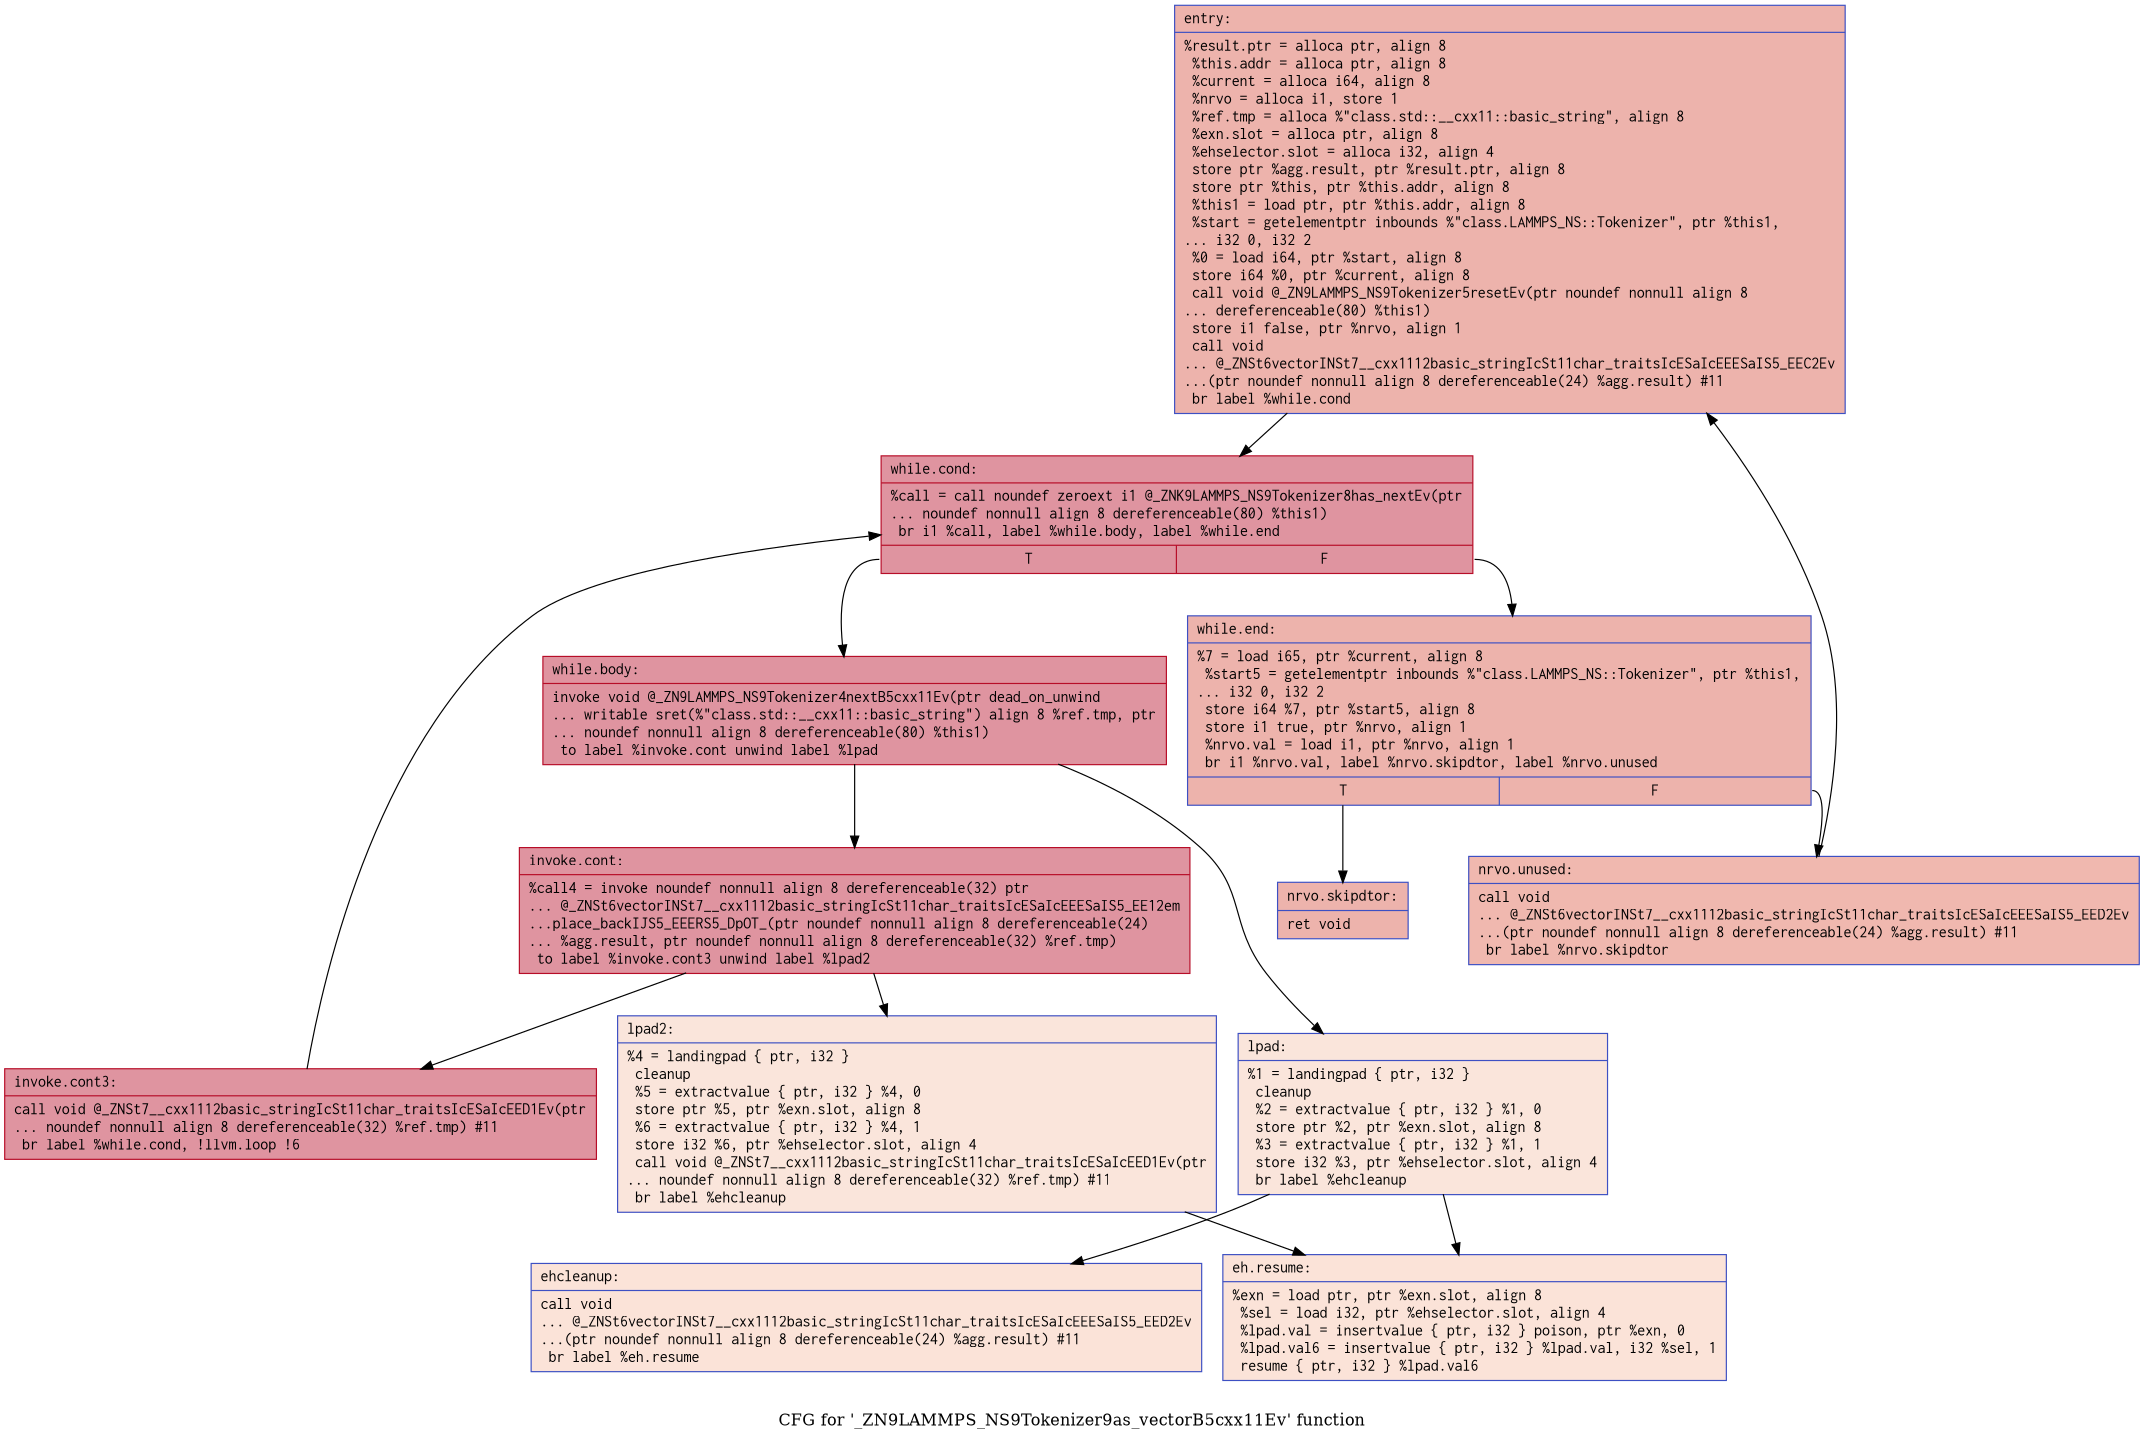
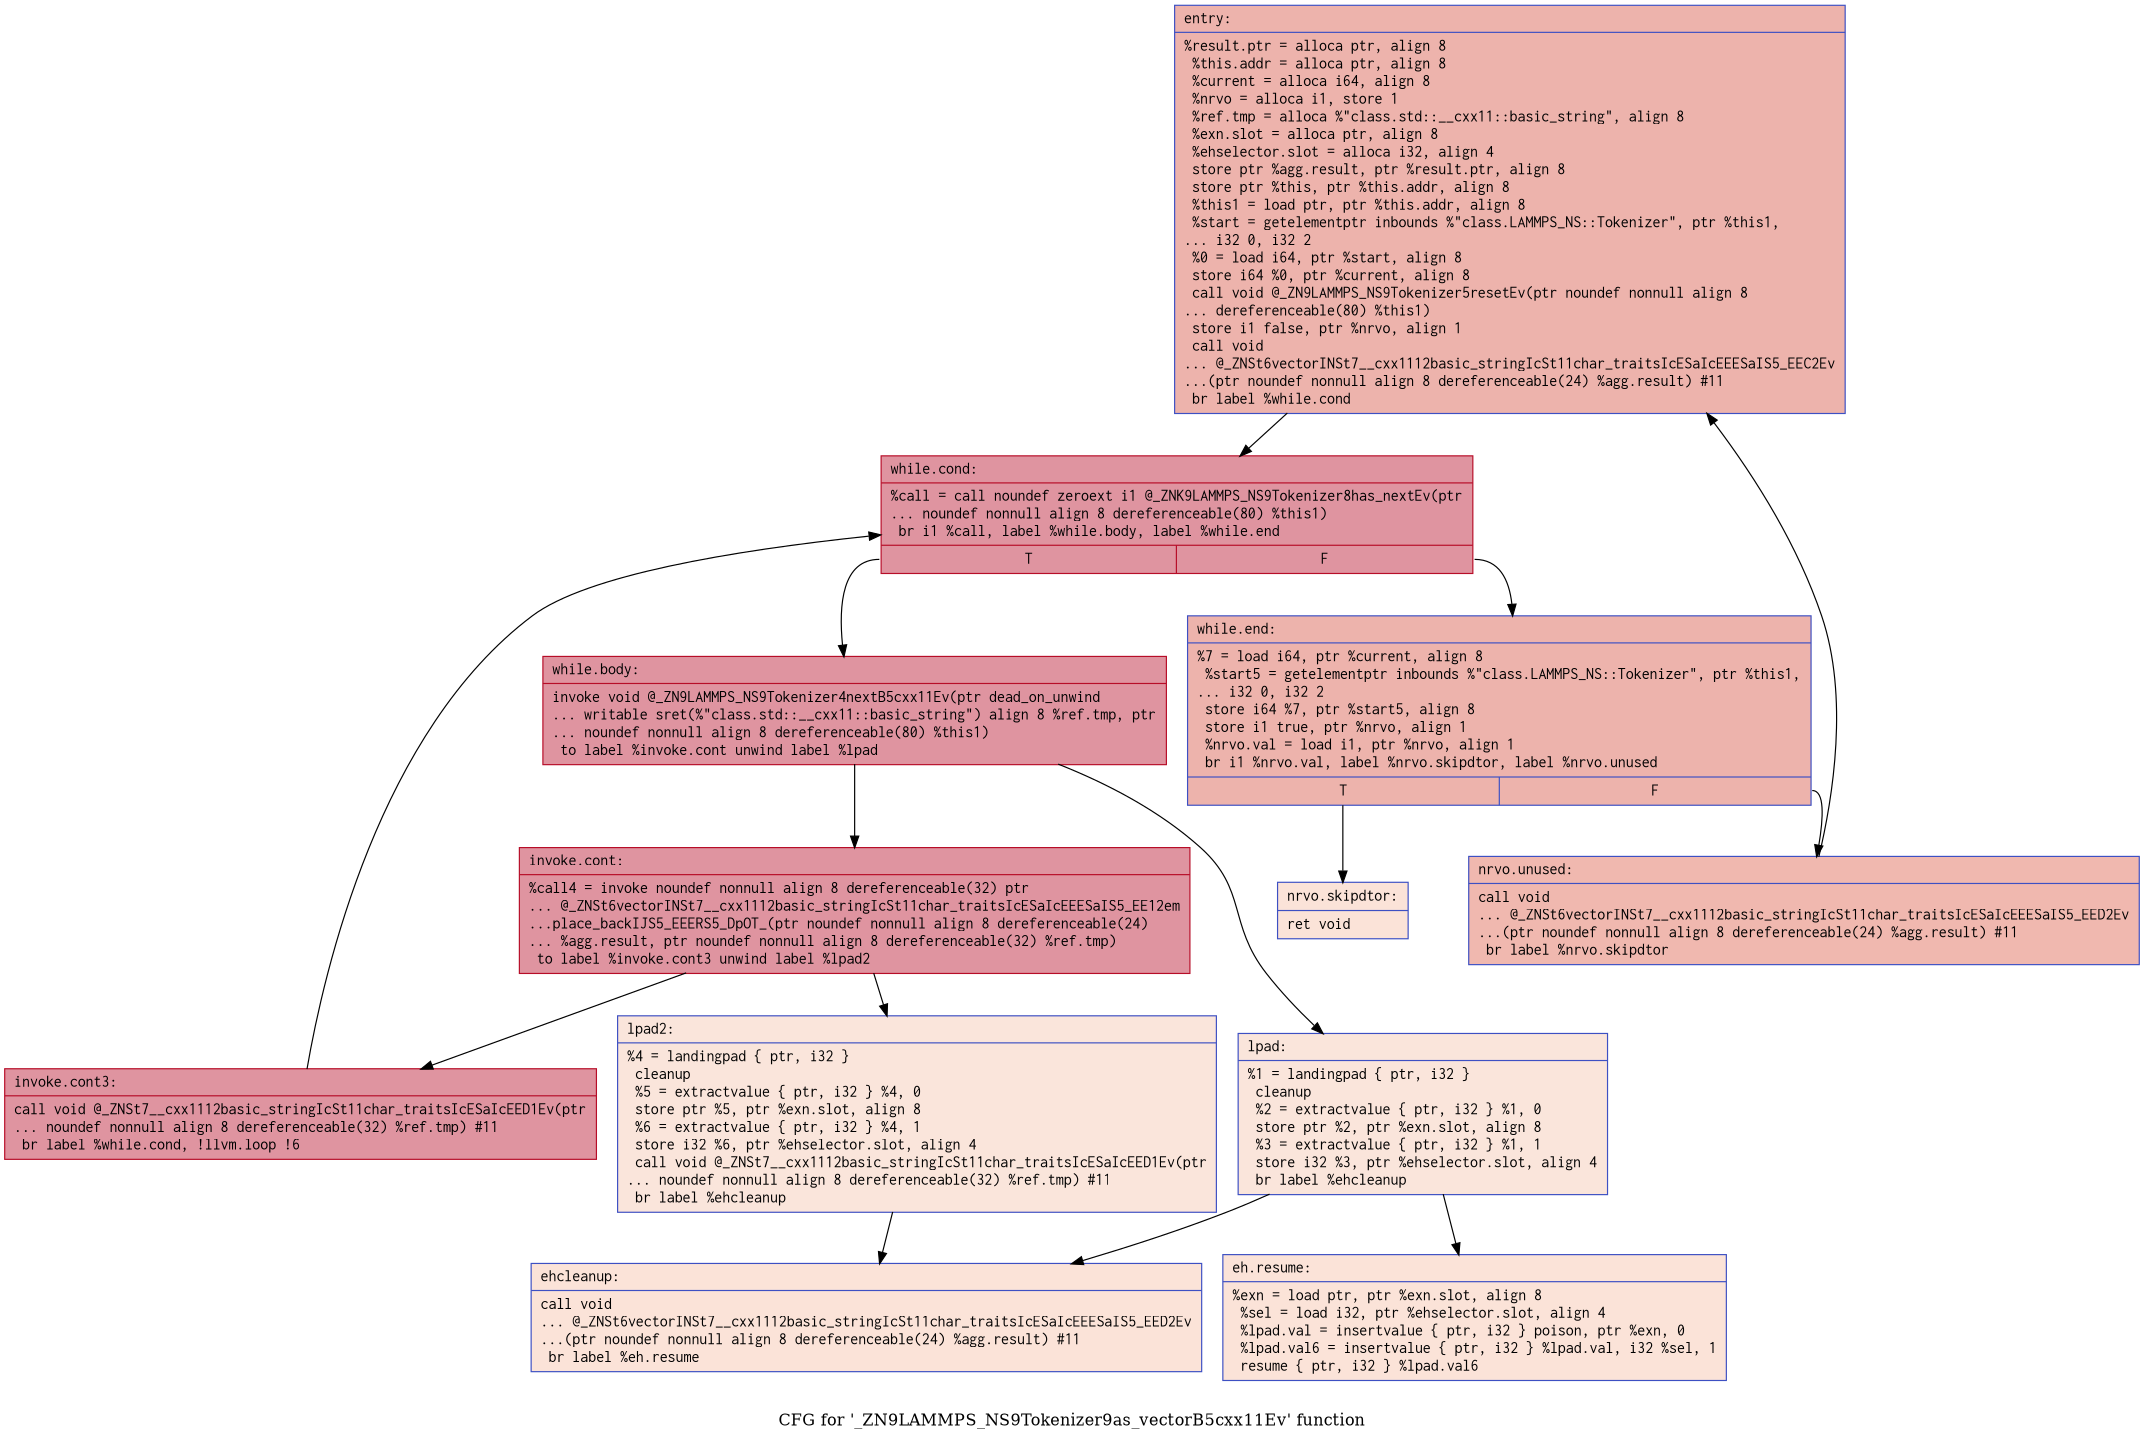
(1340, 656) -> (1340, 656)
(1343, 911) -> (1343, 911)
(1239, 1231) -> (888, 1232)
